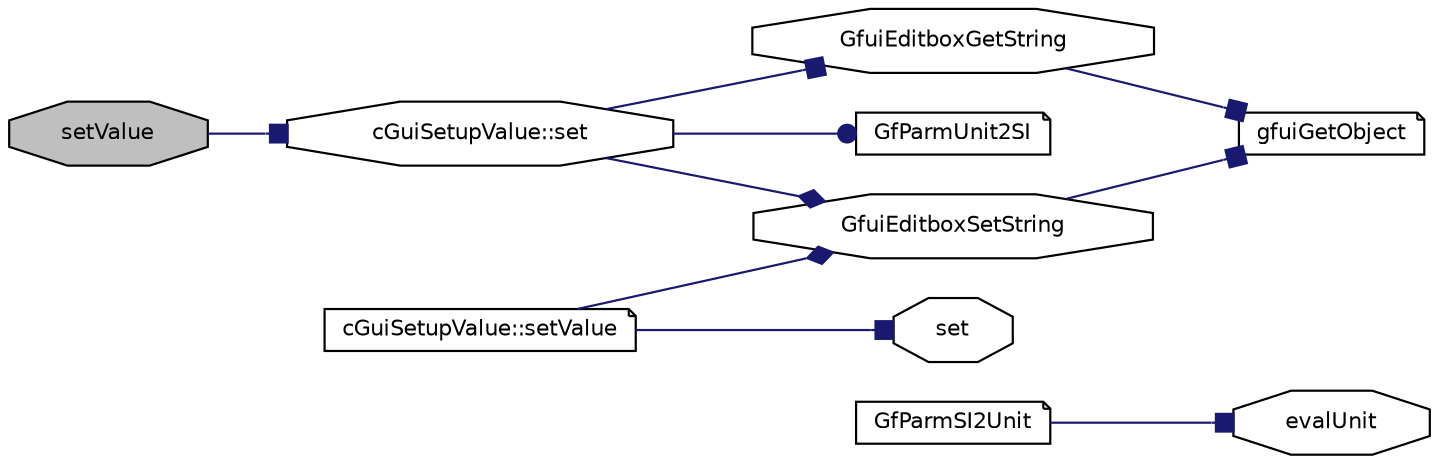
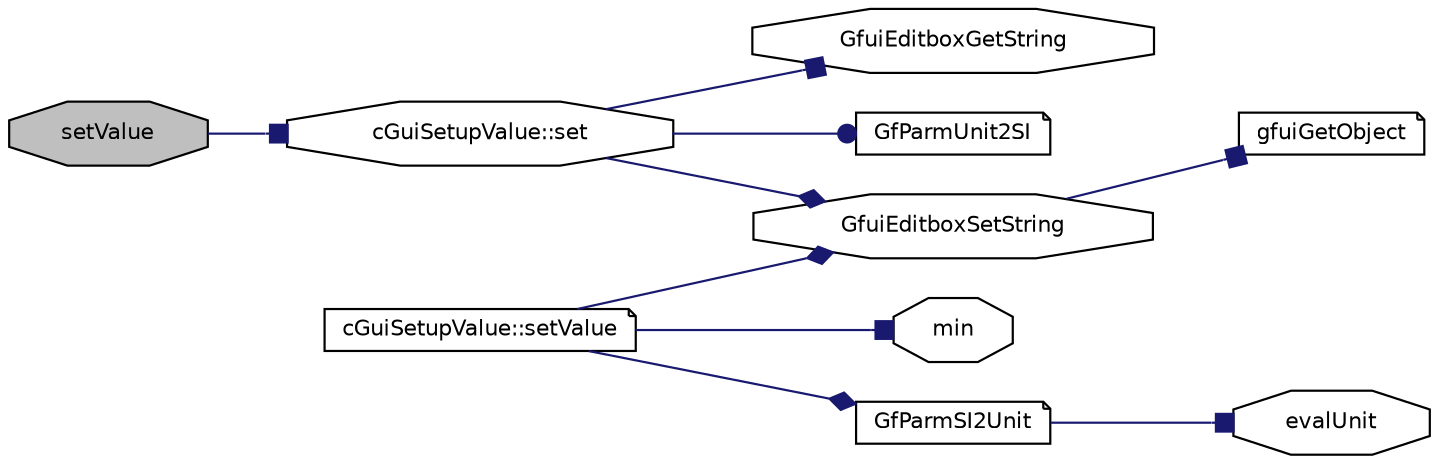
(1145, 88) -> none
(953, 330) -> (953, 330)
none -> (709, 375)
